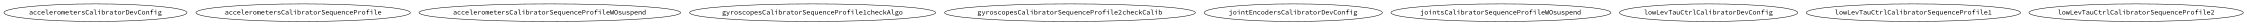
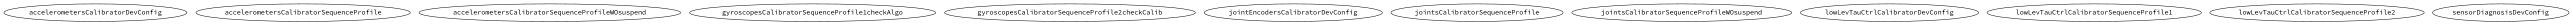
none -> (1477, 13)
none -> (2501, 13)
